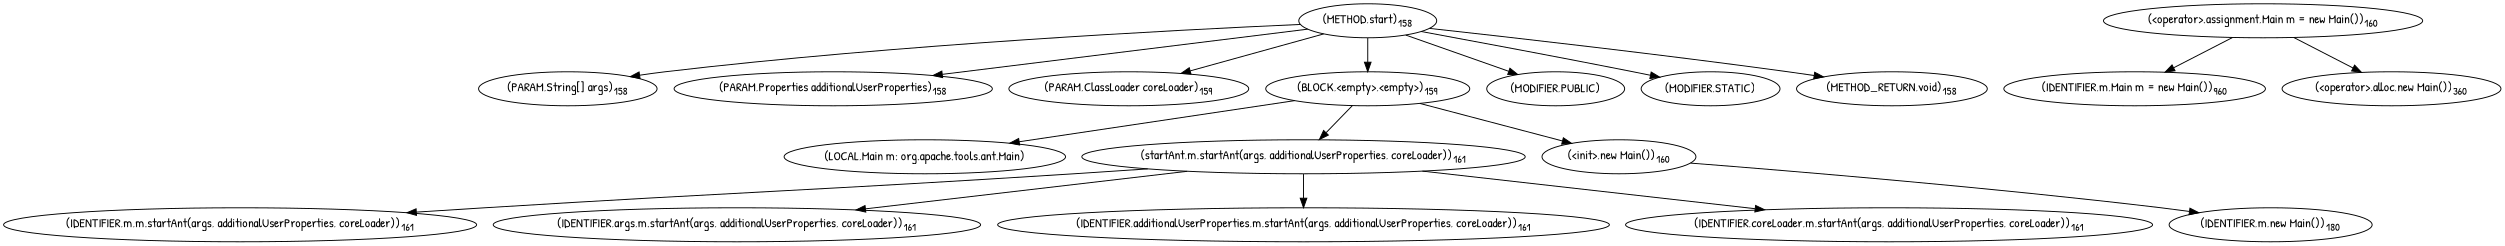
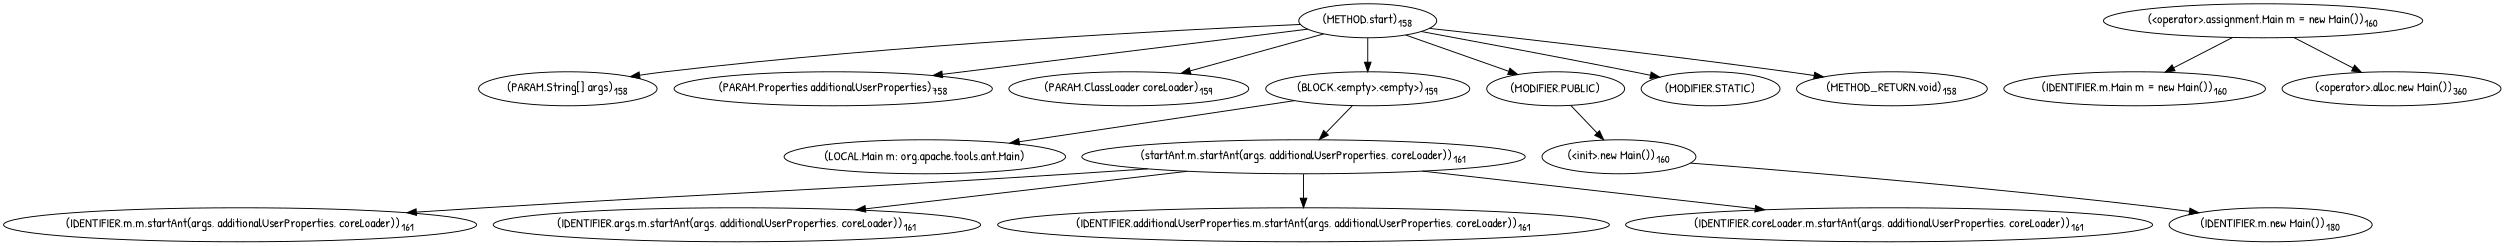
(940, 87) -> (940, 87)
(2221, 87) -> (2221, 87)
(1491, 122) -> (1584, 119)
